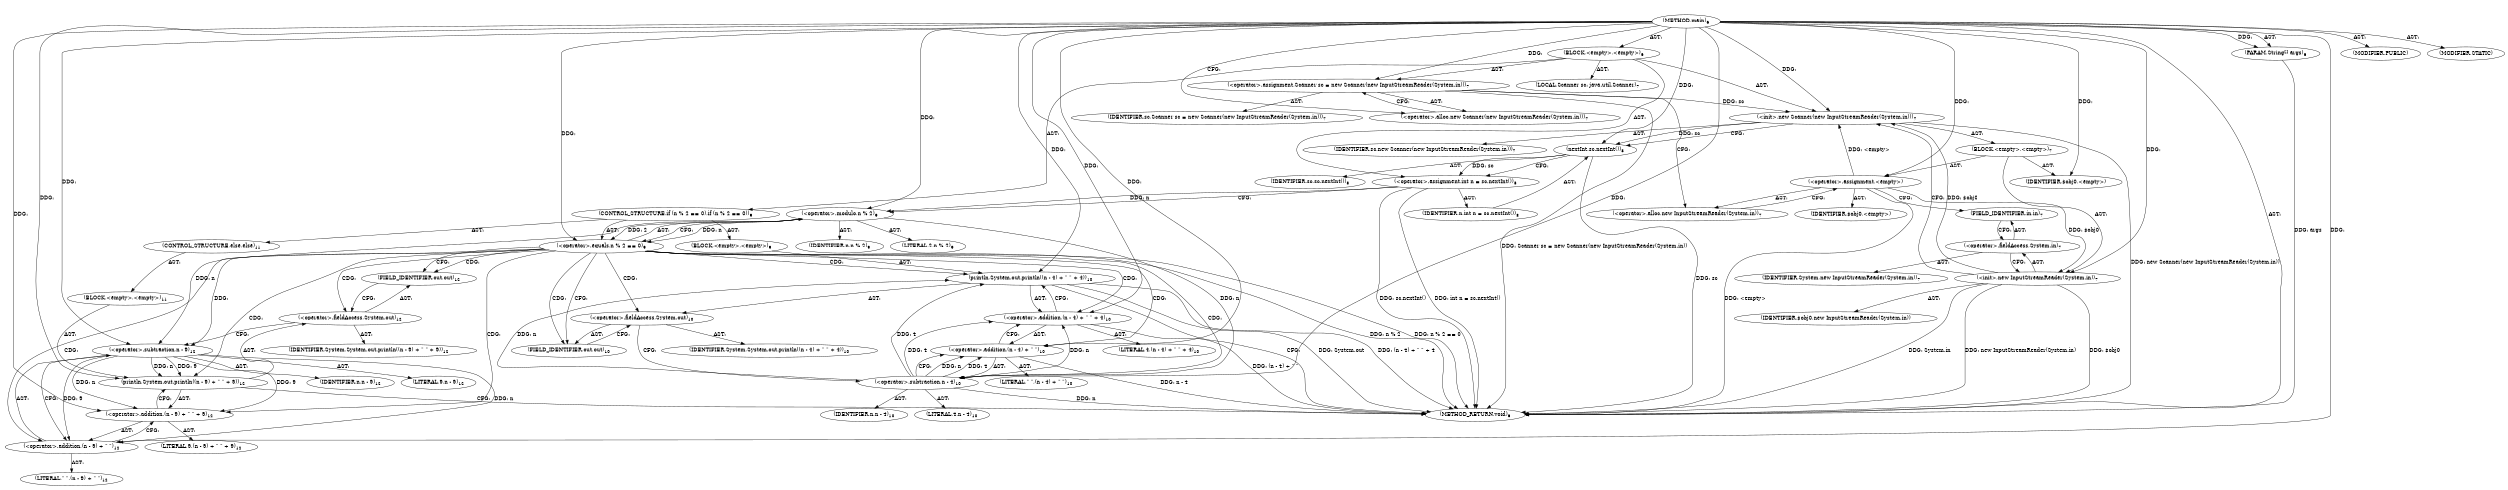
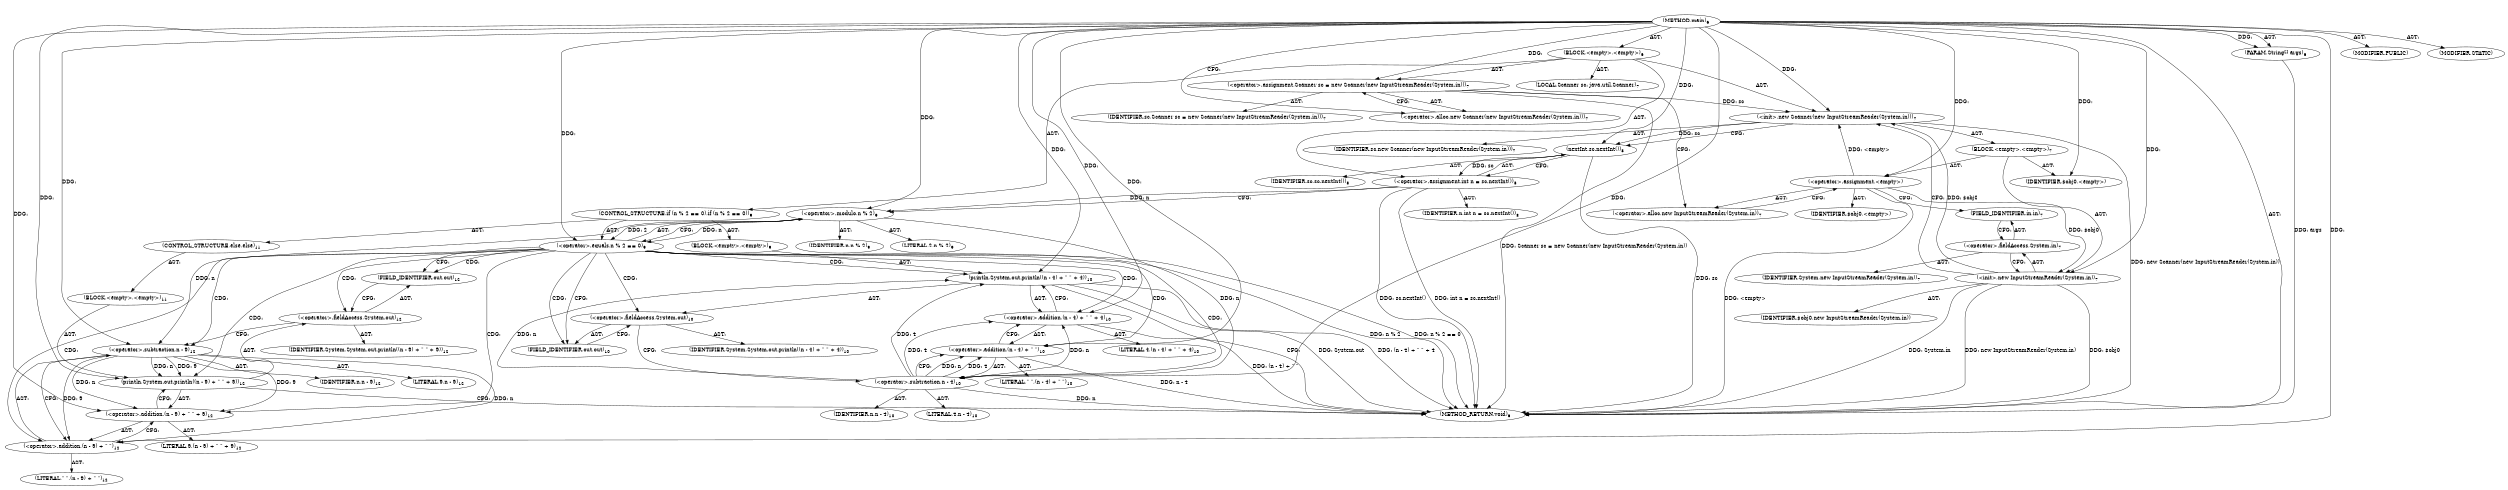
(1542, 189) -> (1505, 162)
(222, 299) -> (222, 299)
